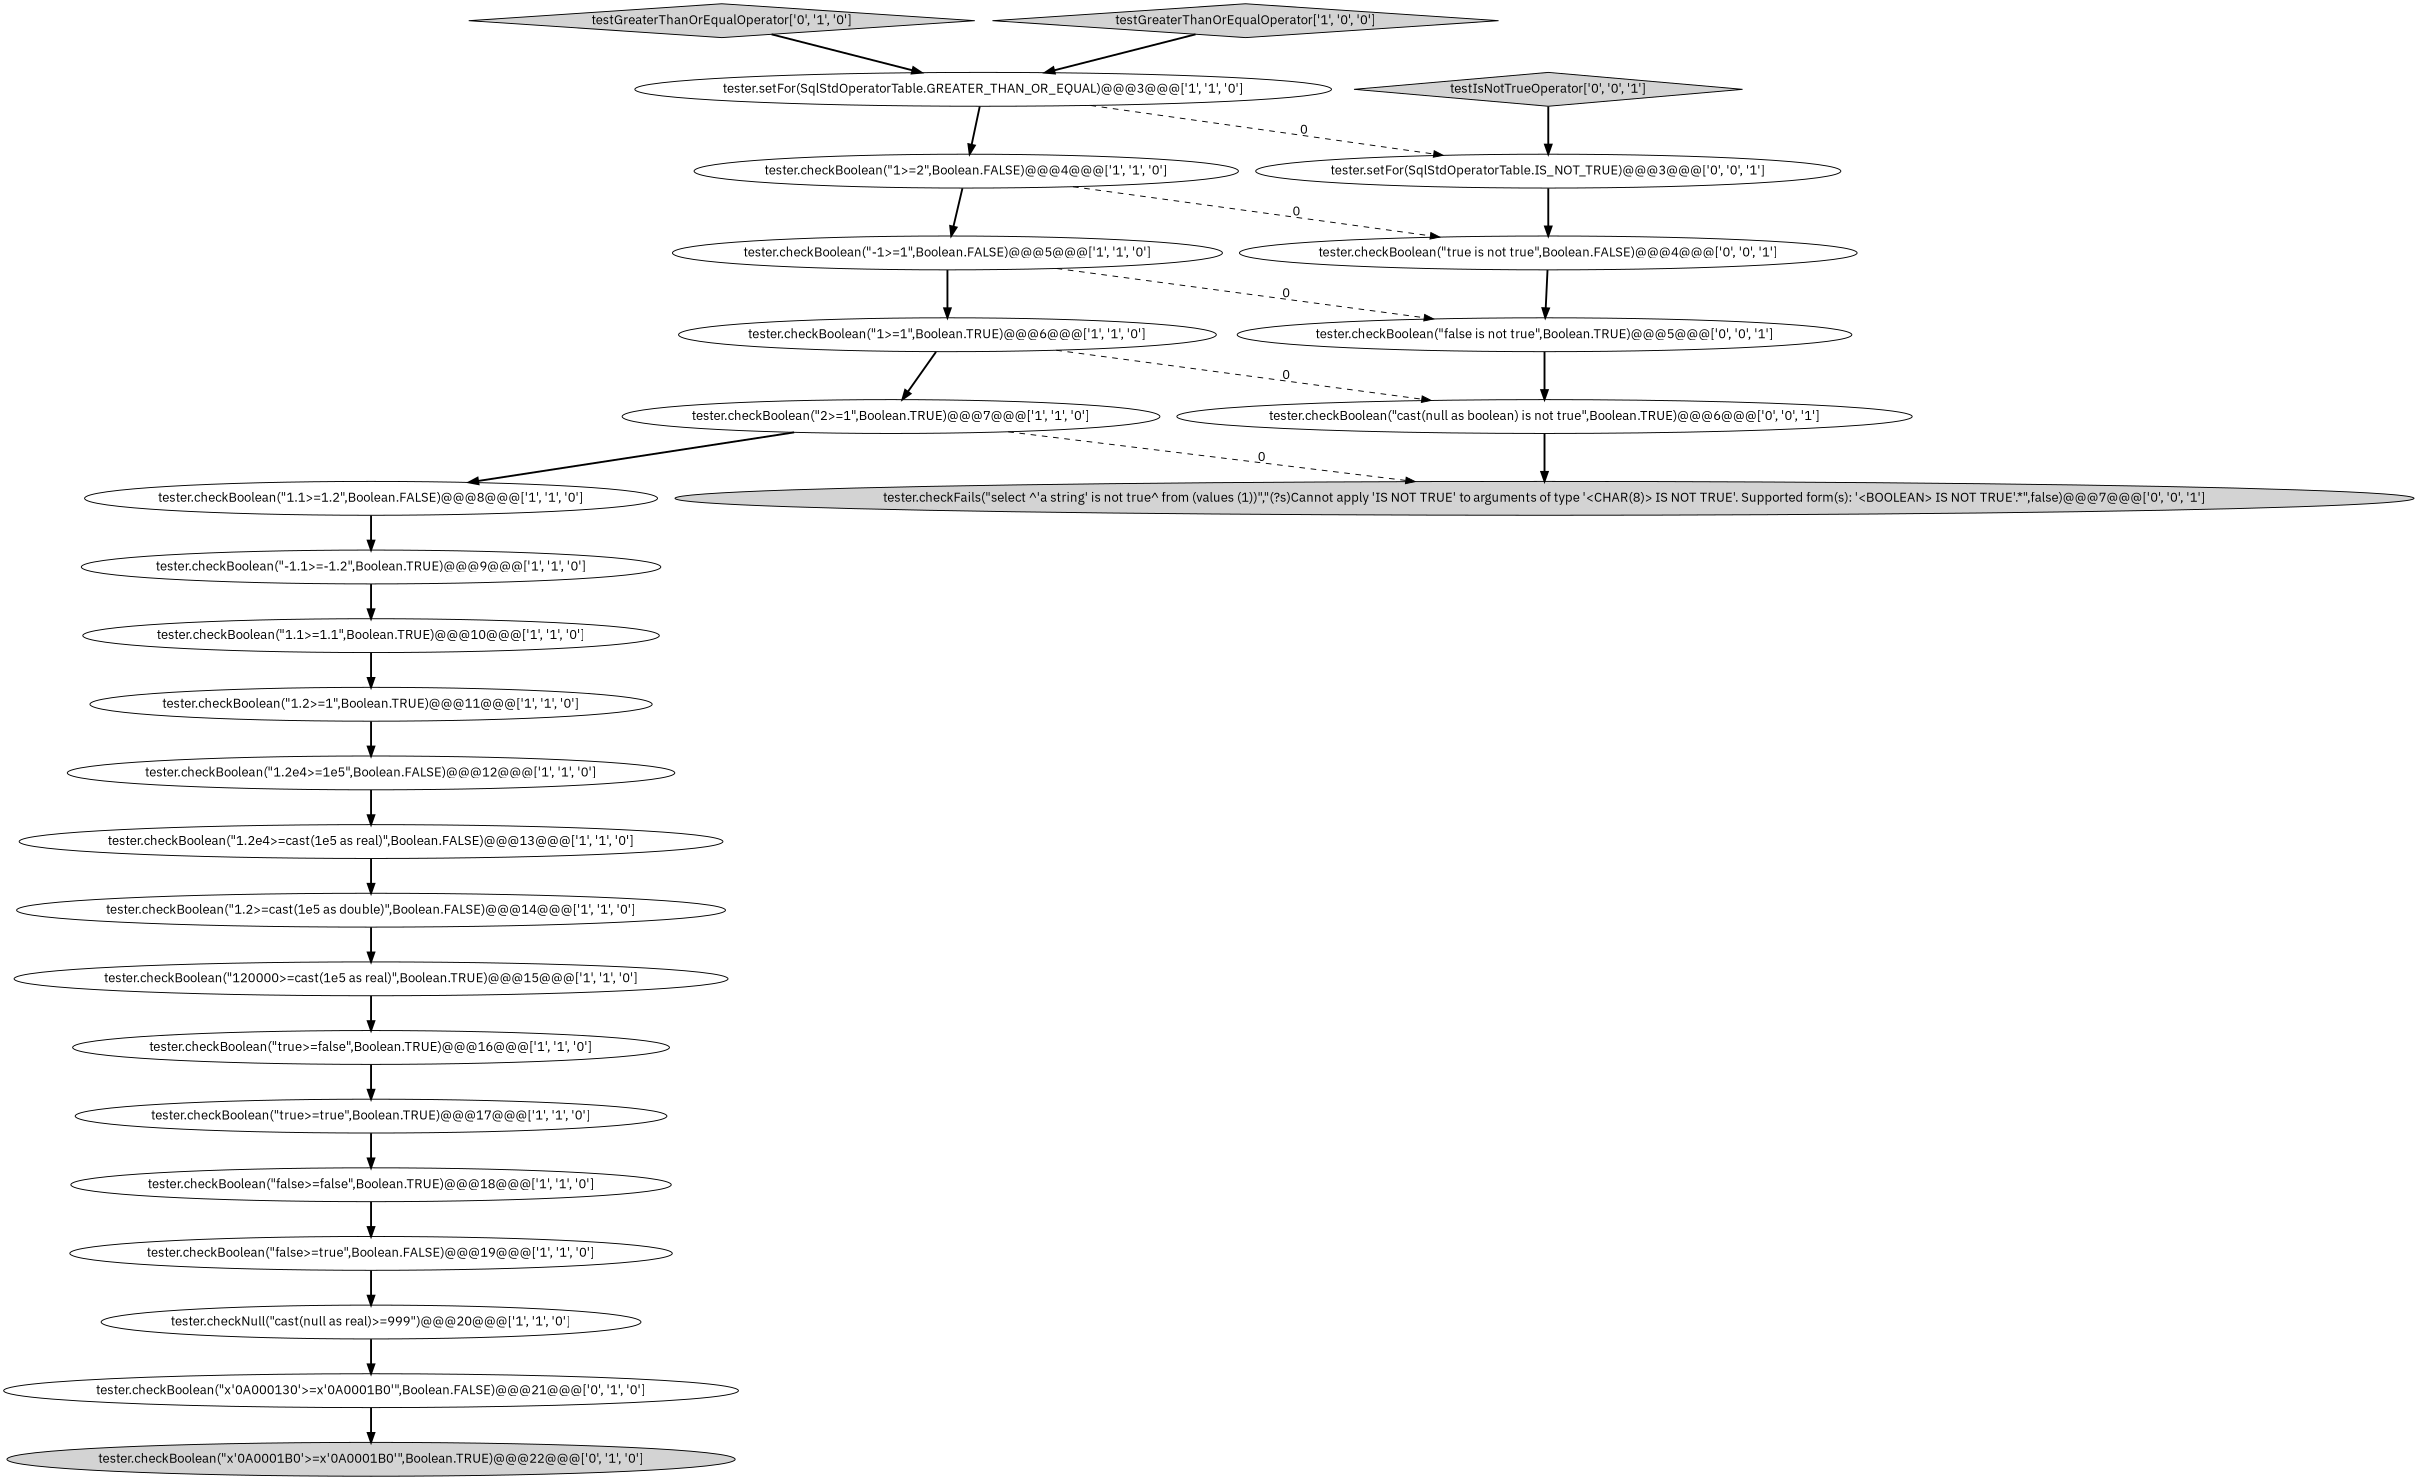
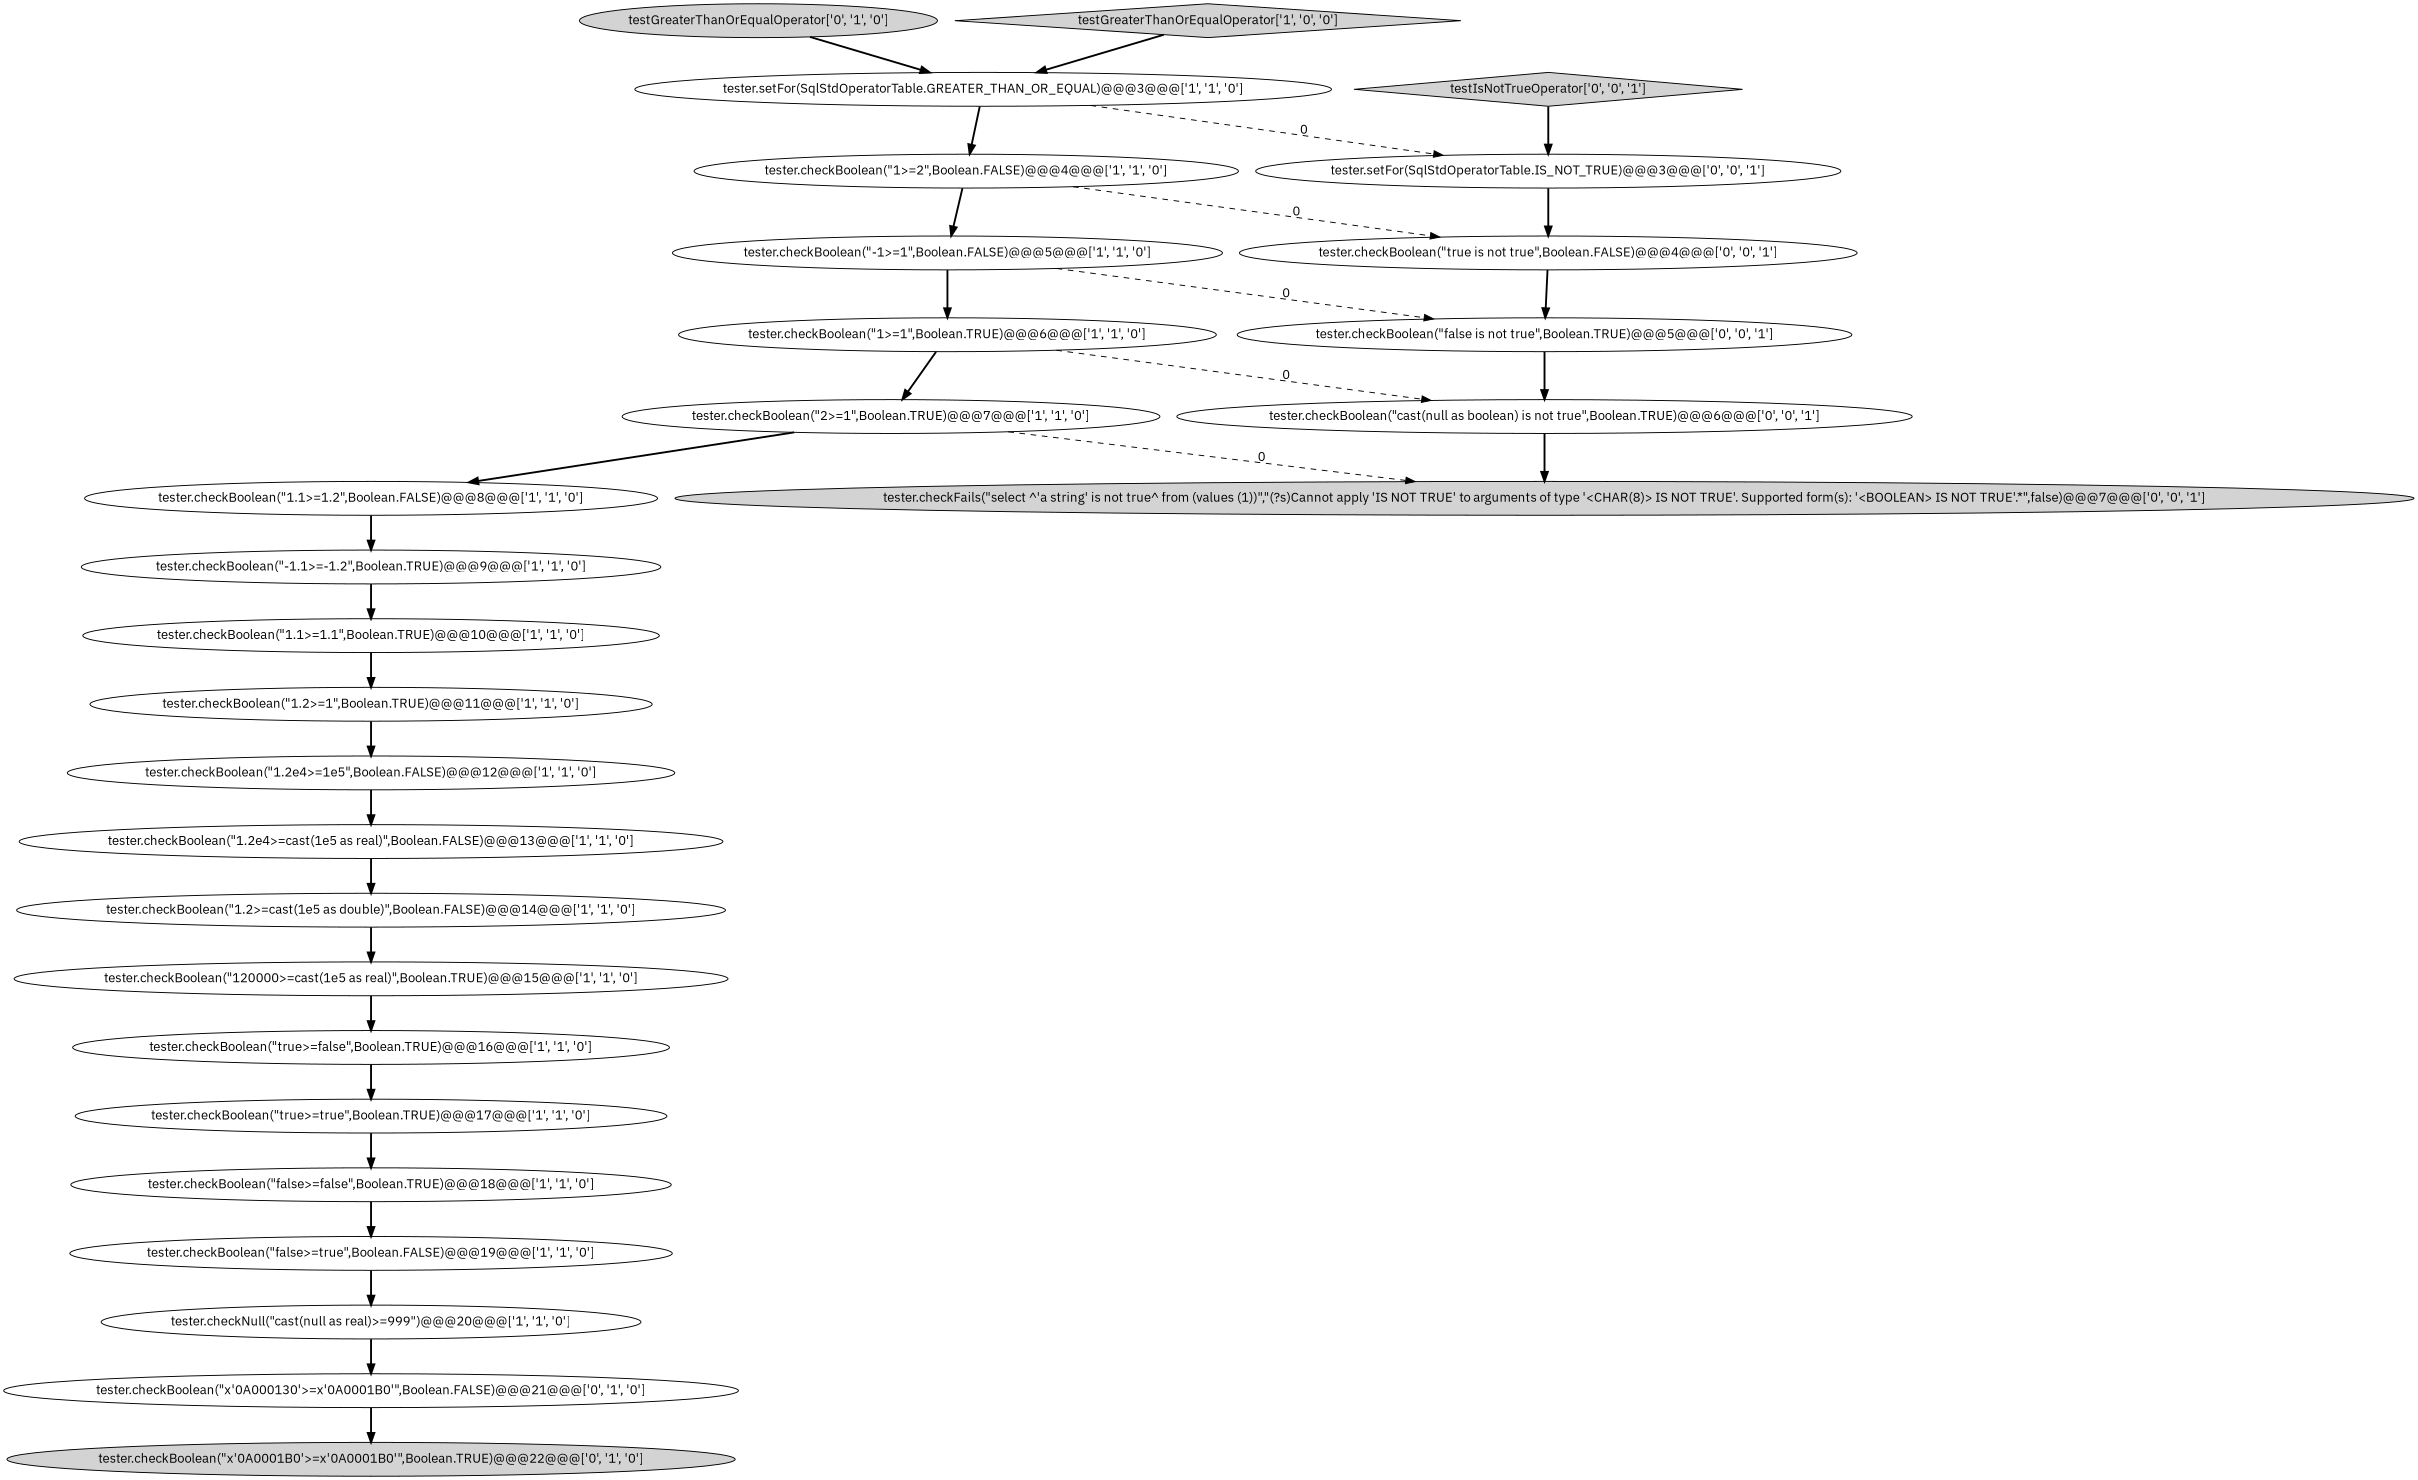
(722, 21) -> (758, 21)
